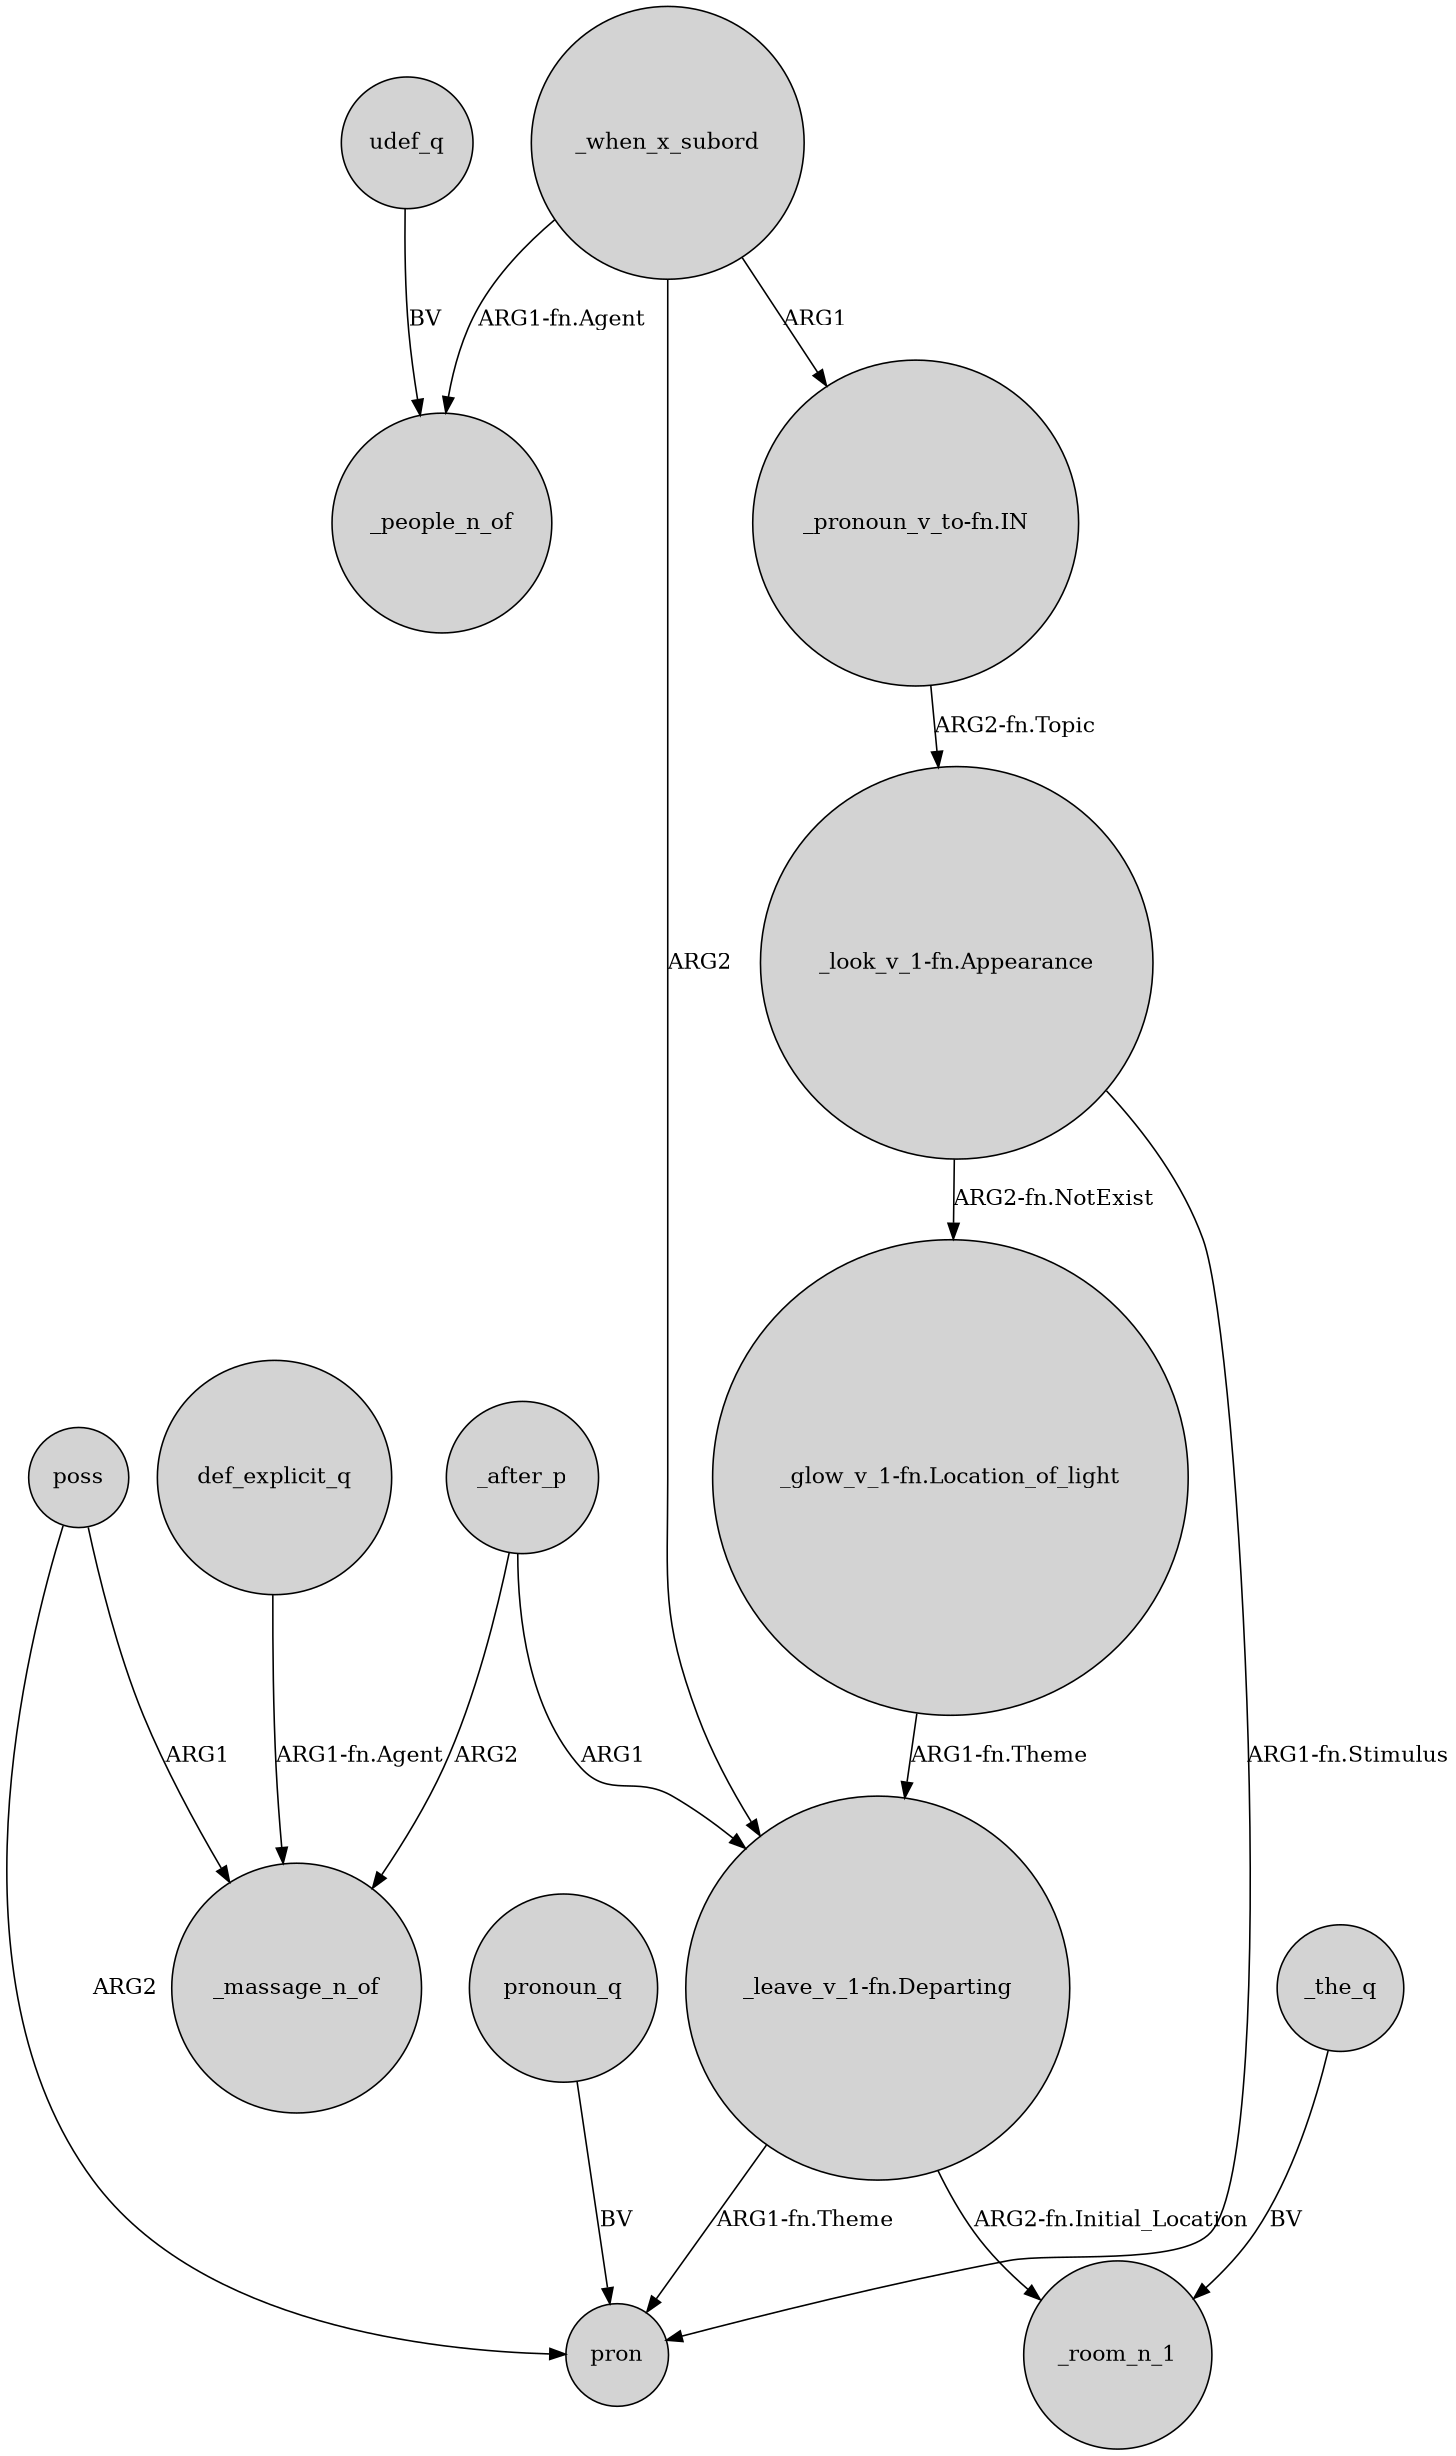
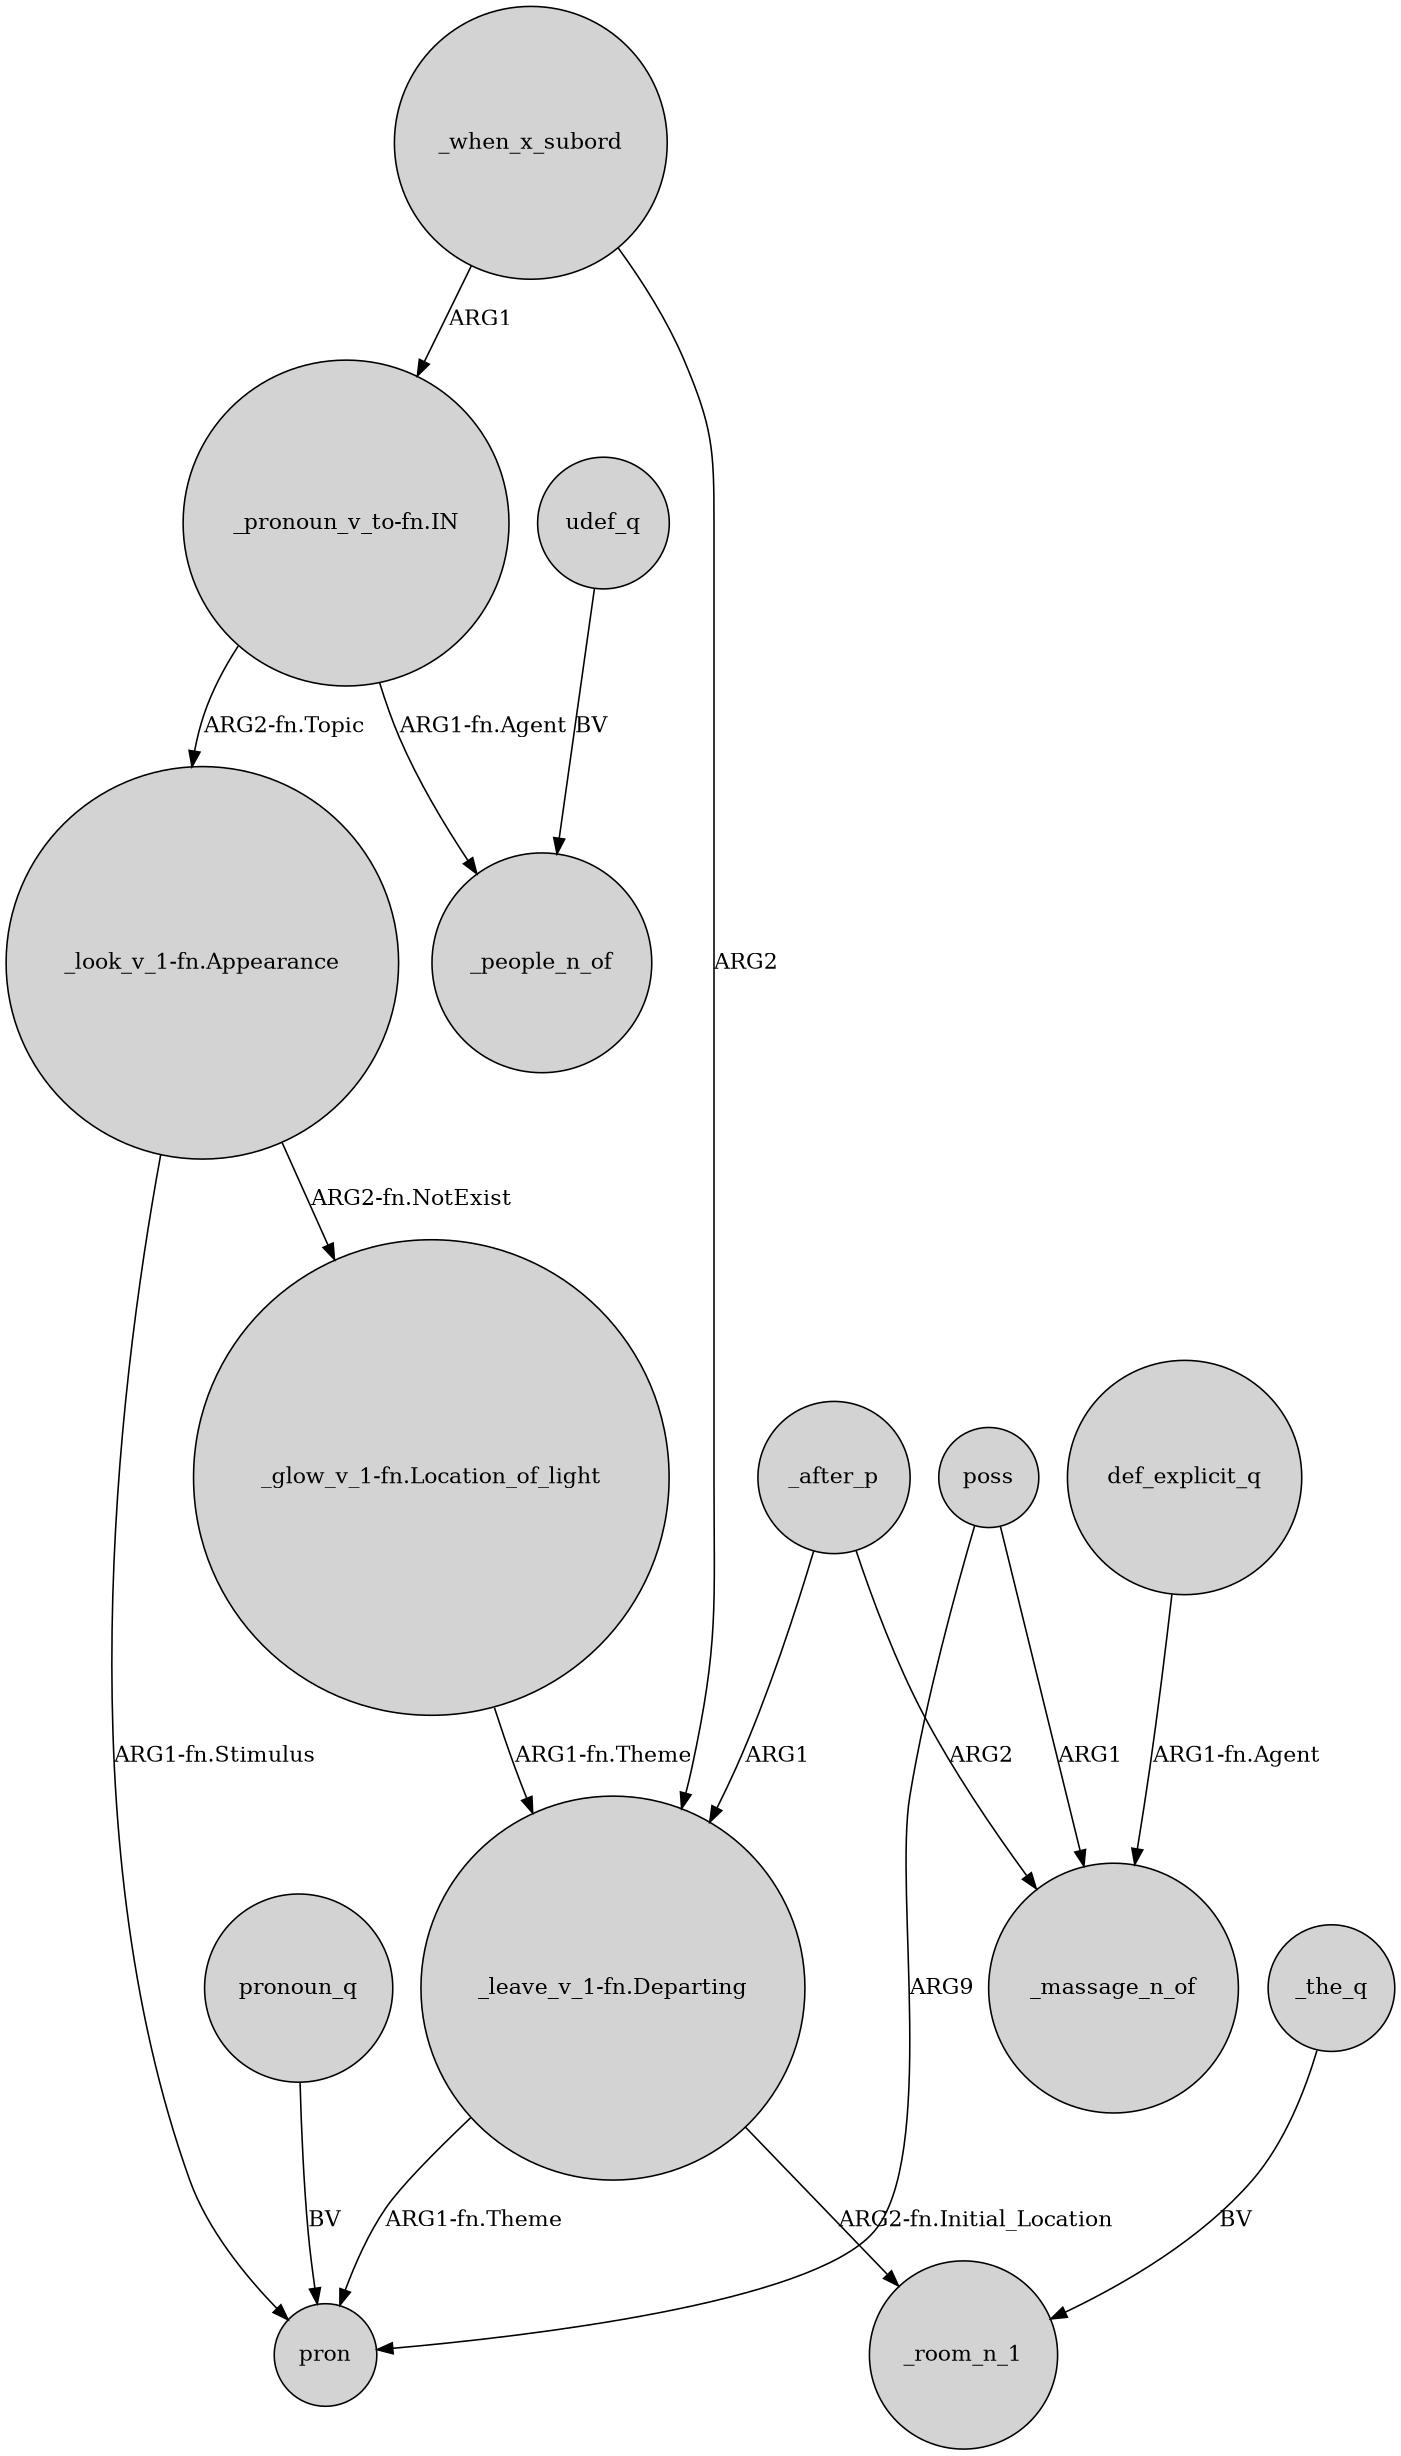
(484, 298) -> (417, 775)
(125, 1988) -> (942, 1988)
